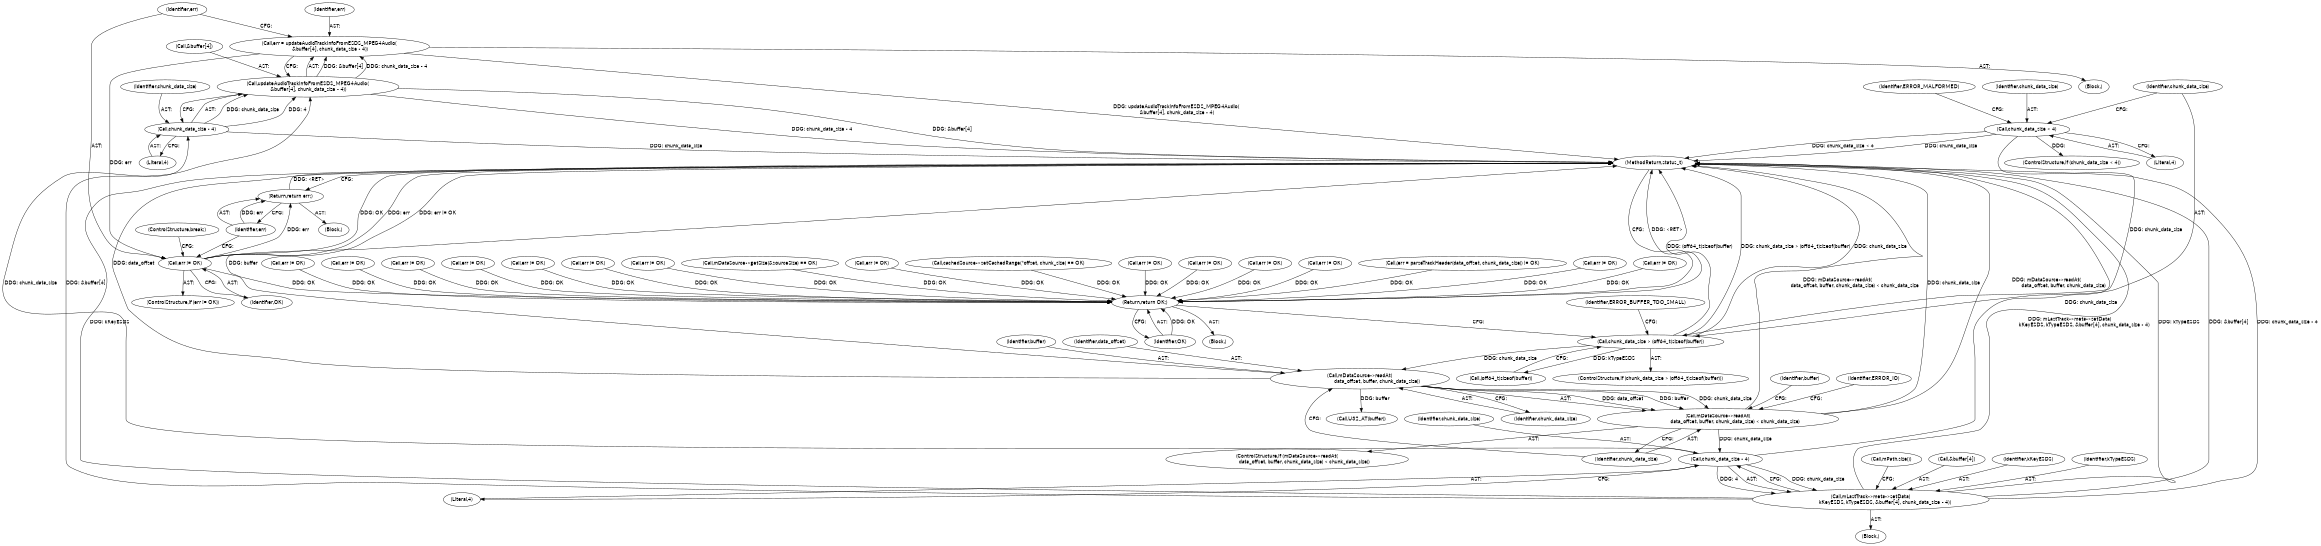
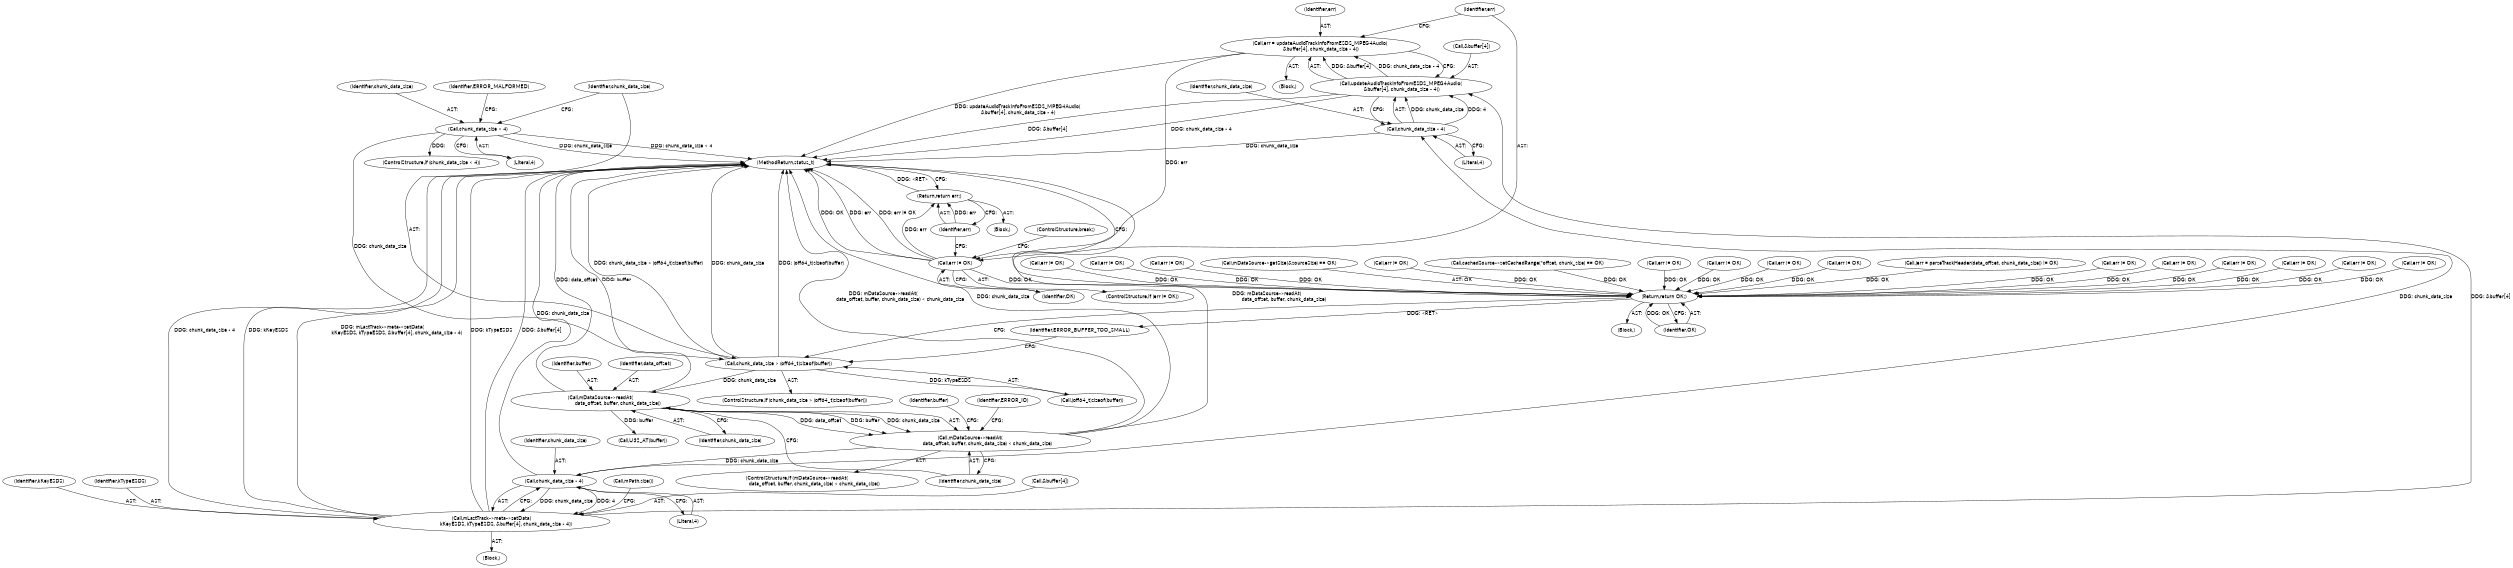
(935, 283) -> (1462, 280)
(1626, 292) -> (1388, 313)
(1563, 359) -> (1014, 380)
